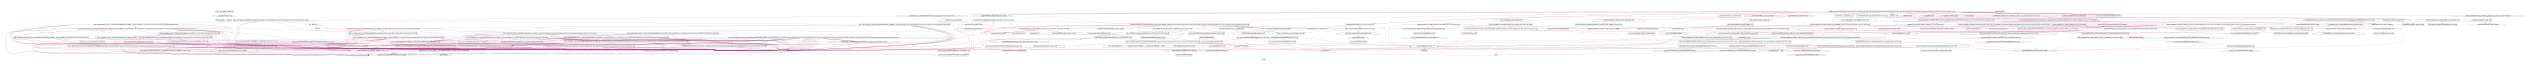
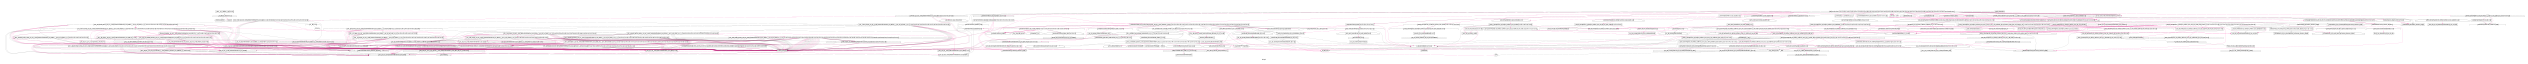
none -> (1064, 38)
